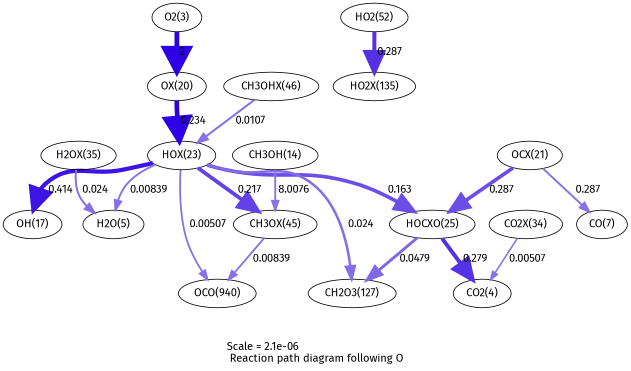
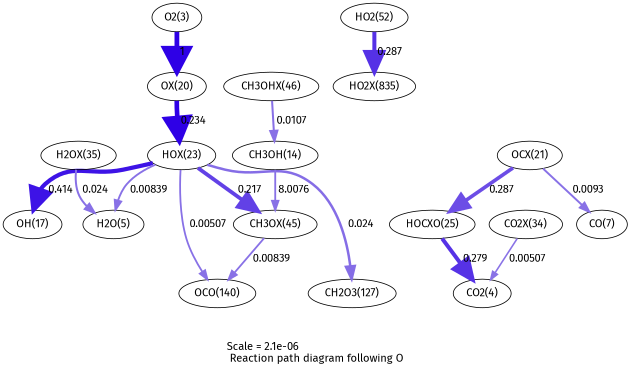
(181, 52) -> (181, 52)
(374, 86) -> (374, 86)
(230, 118) -> (273, 116)
(309, 175) -> none
(587, 190) -> (587, 190)
(398, 254) -> none
(217, 293) -> (217, 293)
